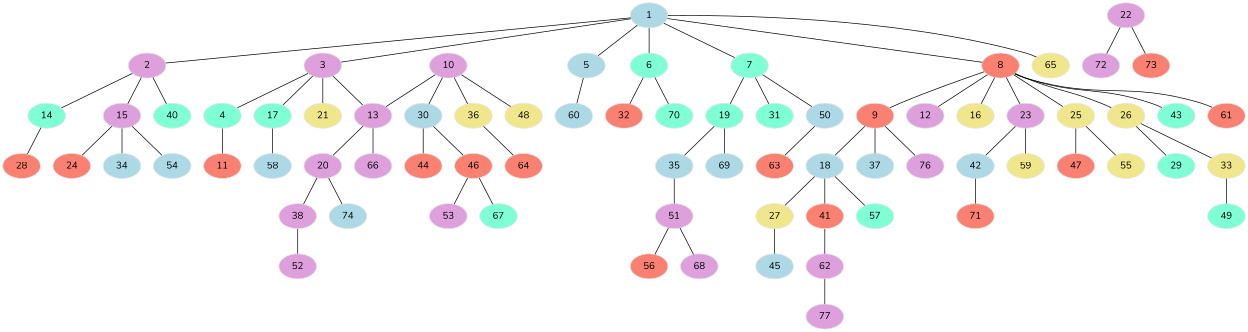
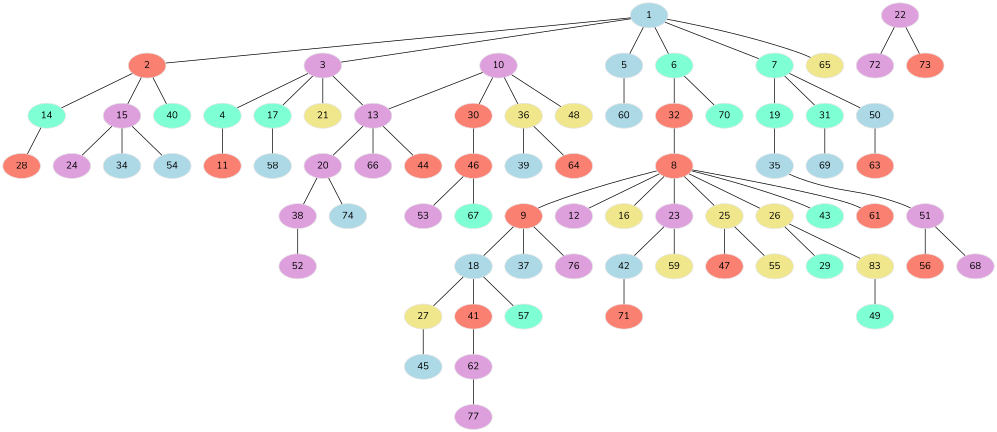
(825, 40) -> (674, 141)
(147, 66) -> (147, 66)
(423, 116) -> (473, 116)
(423, 141) -> (398, 141)
(724, 141) -> (825, 141)
(72, 166) -> (72, 166)
none -> (524, 166)
(1226, 166) -> (875, 266)
